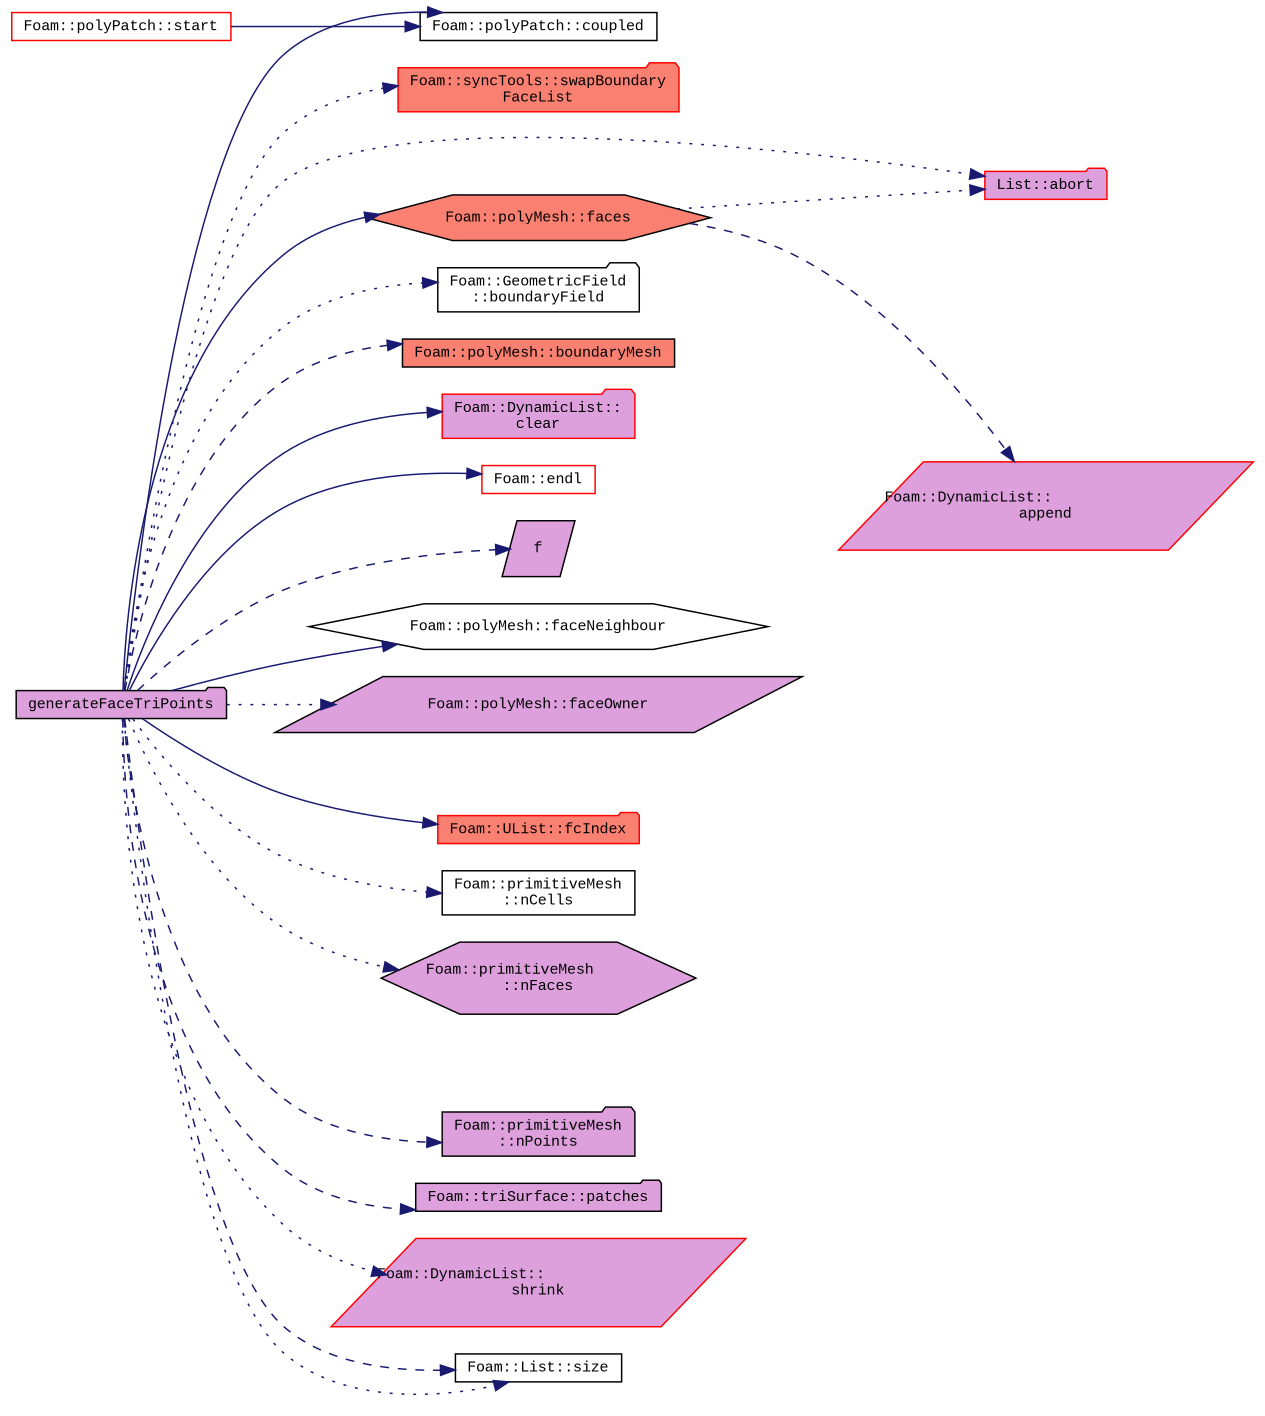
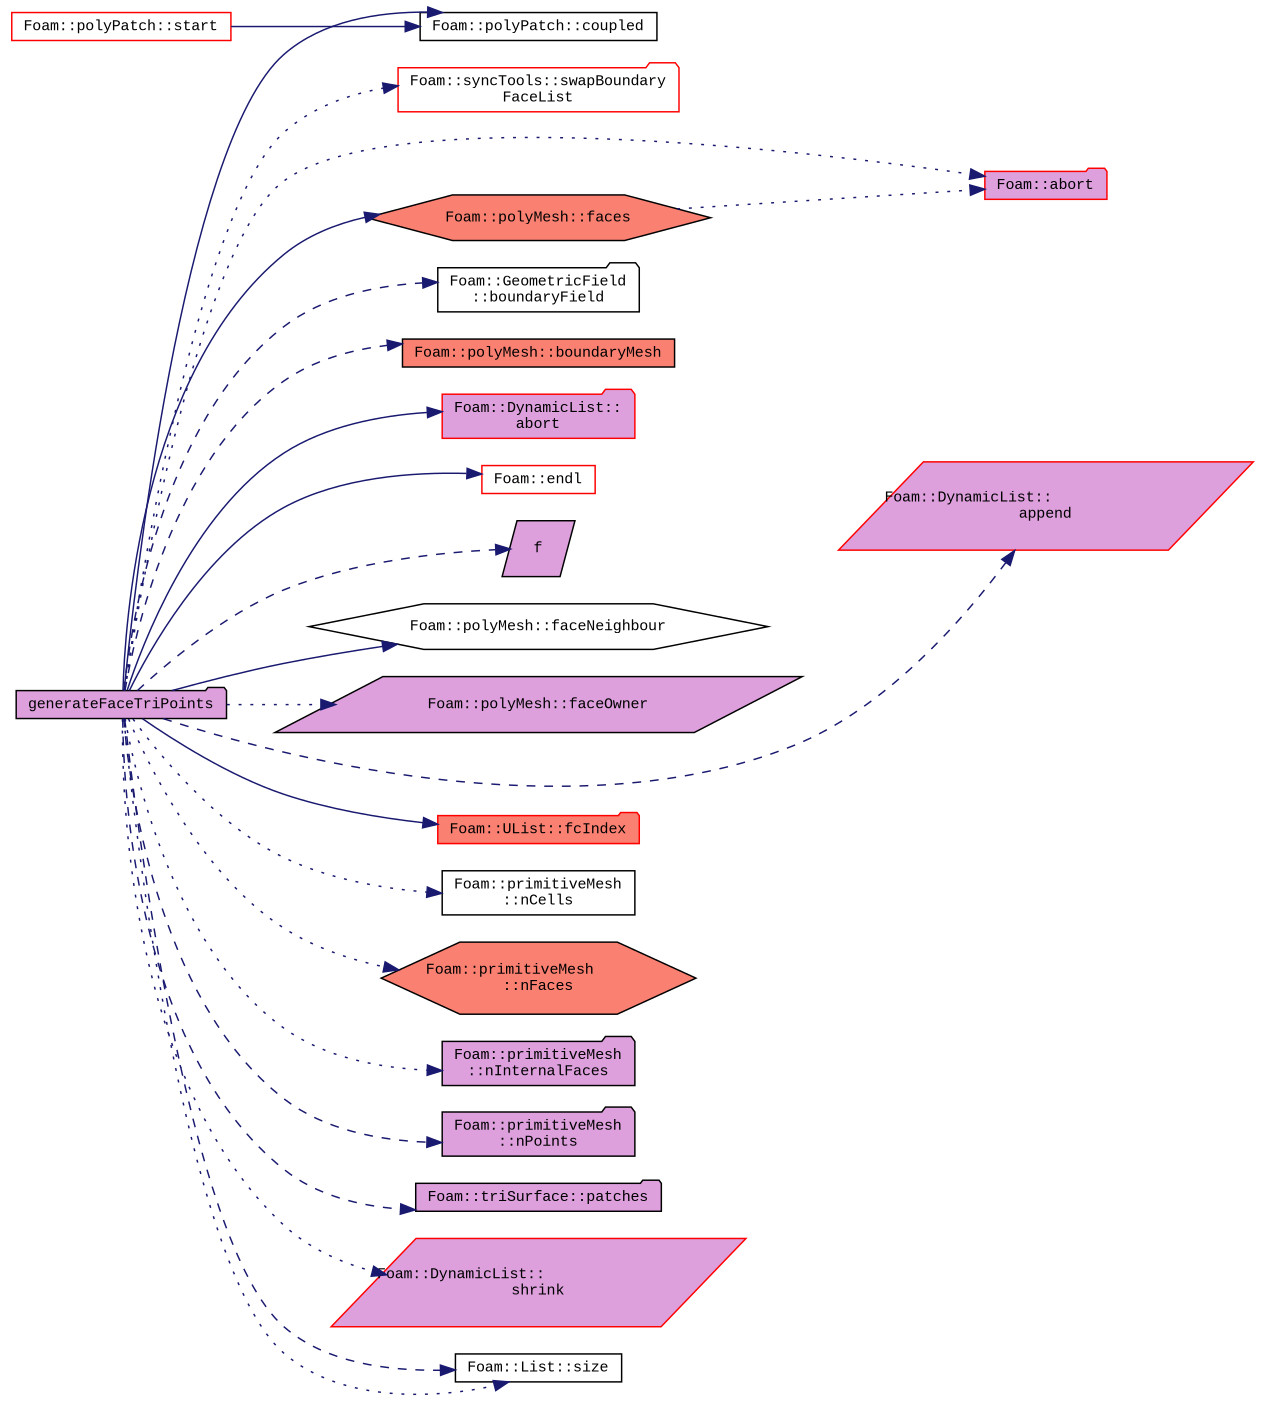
(539, 90) -> (539, 90)
(1046, 185) -> (1046, 185)
(869, 304) -> (619, 784)
(539, 416) -> (539, 416)
(202, 426) -> (202, 426)
(539, 978) -> (539, 978)
none -> (539, 1063)
